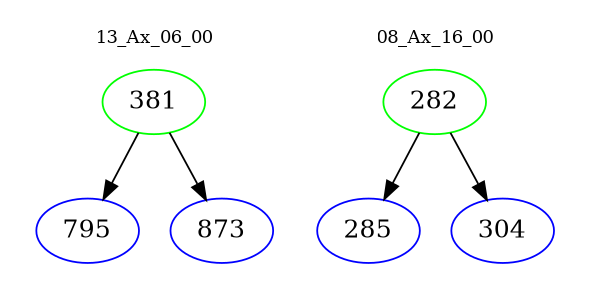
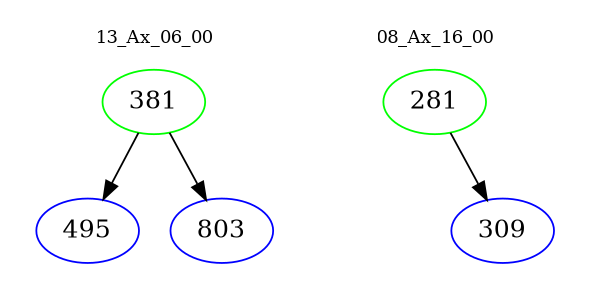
(435, 102) -> (435, 102)
(88, 231) -> (88, 231)
(222, 231) -> (222, 231)
(369, 231) -> none
(503, 231) -> (503, 231)
